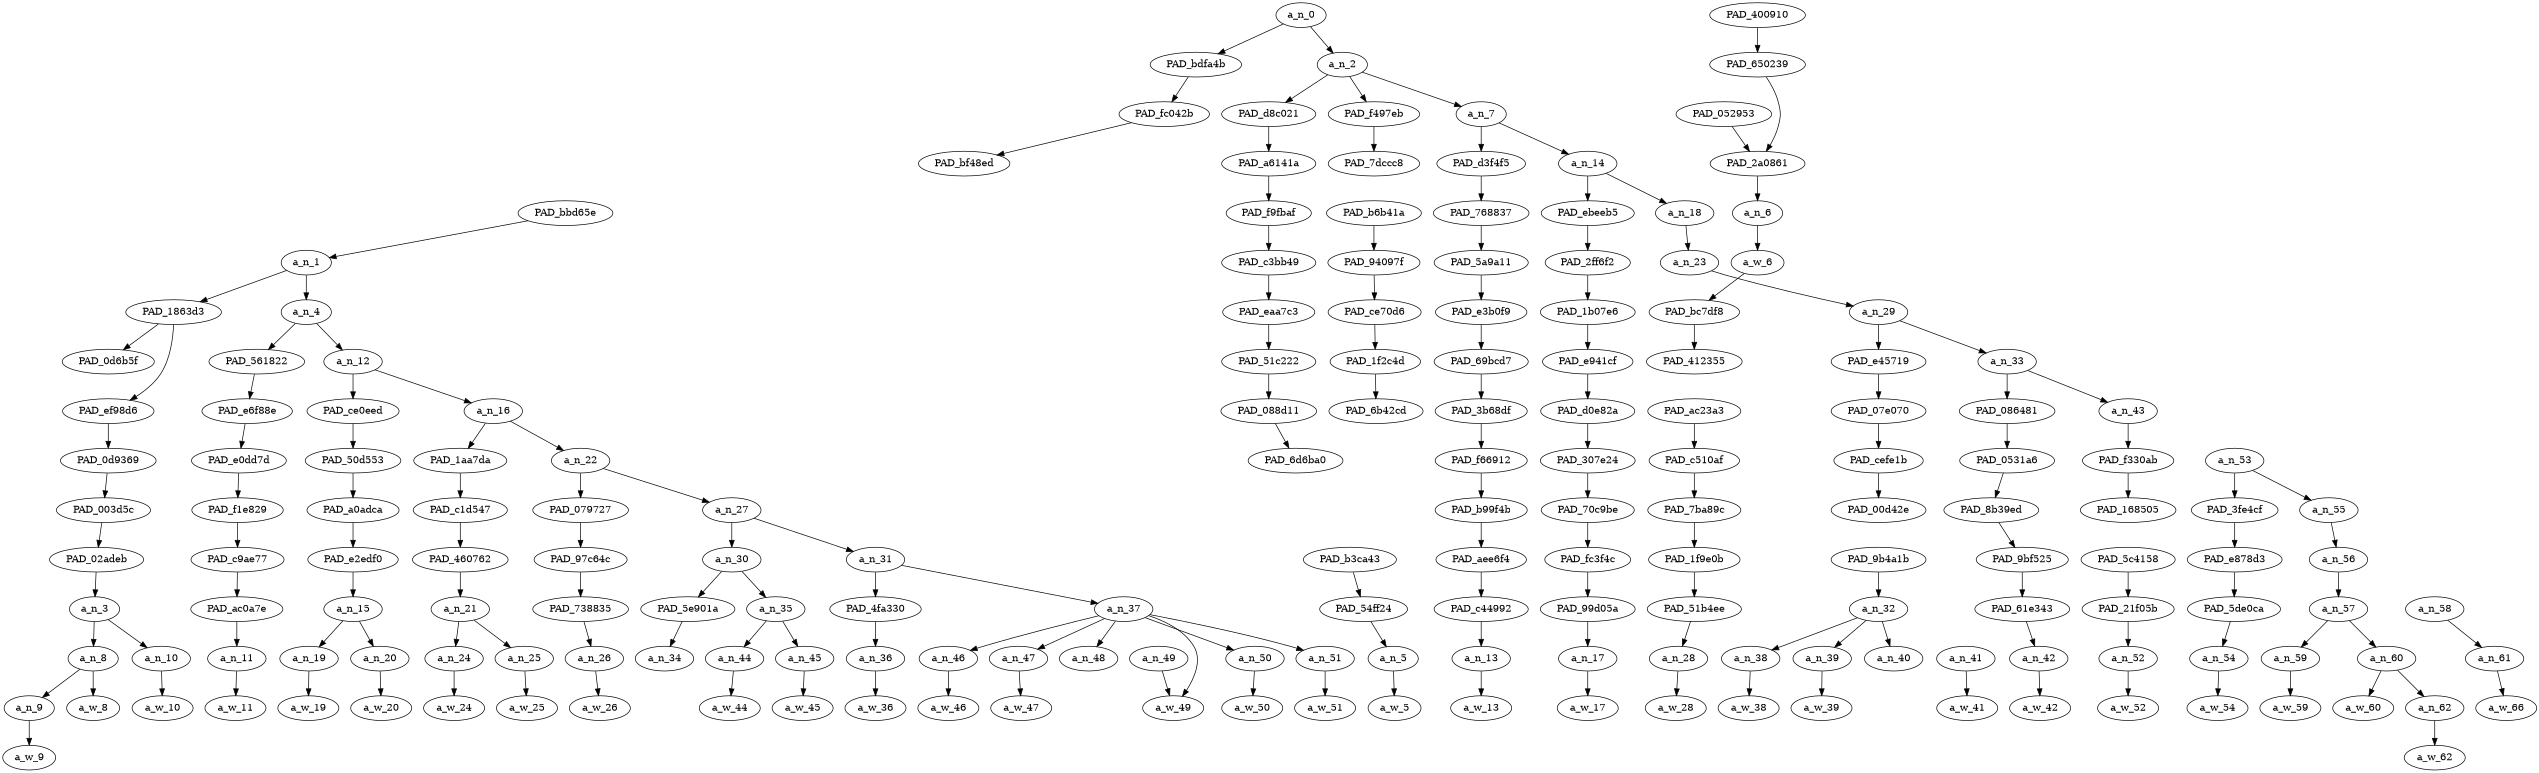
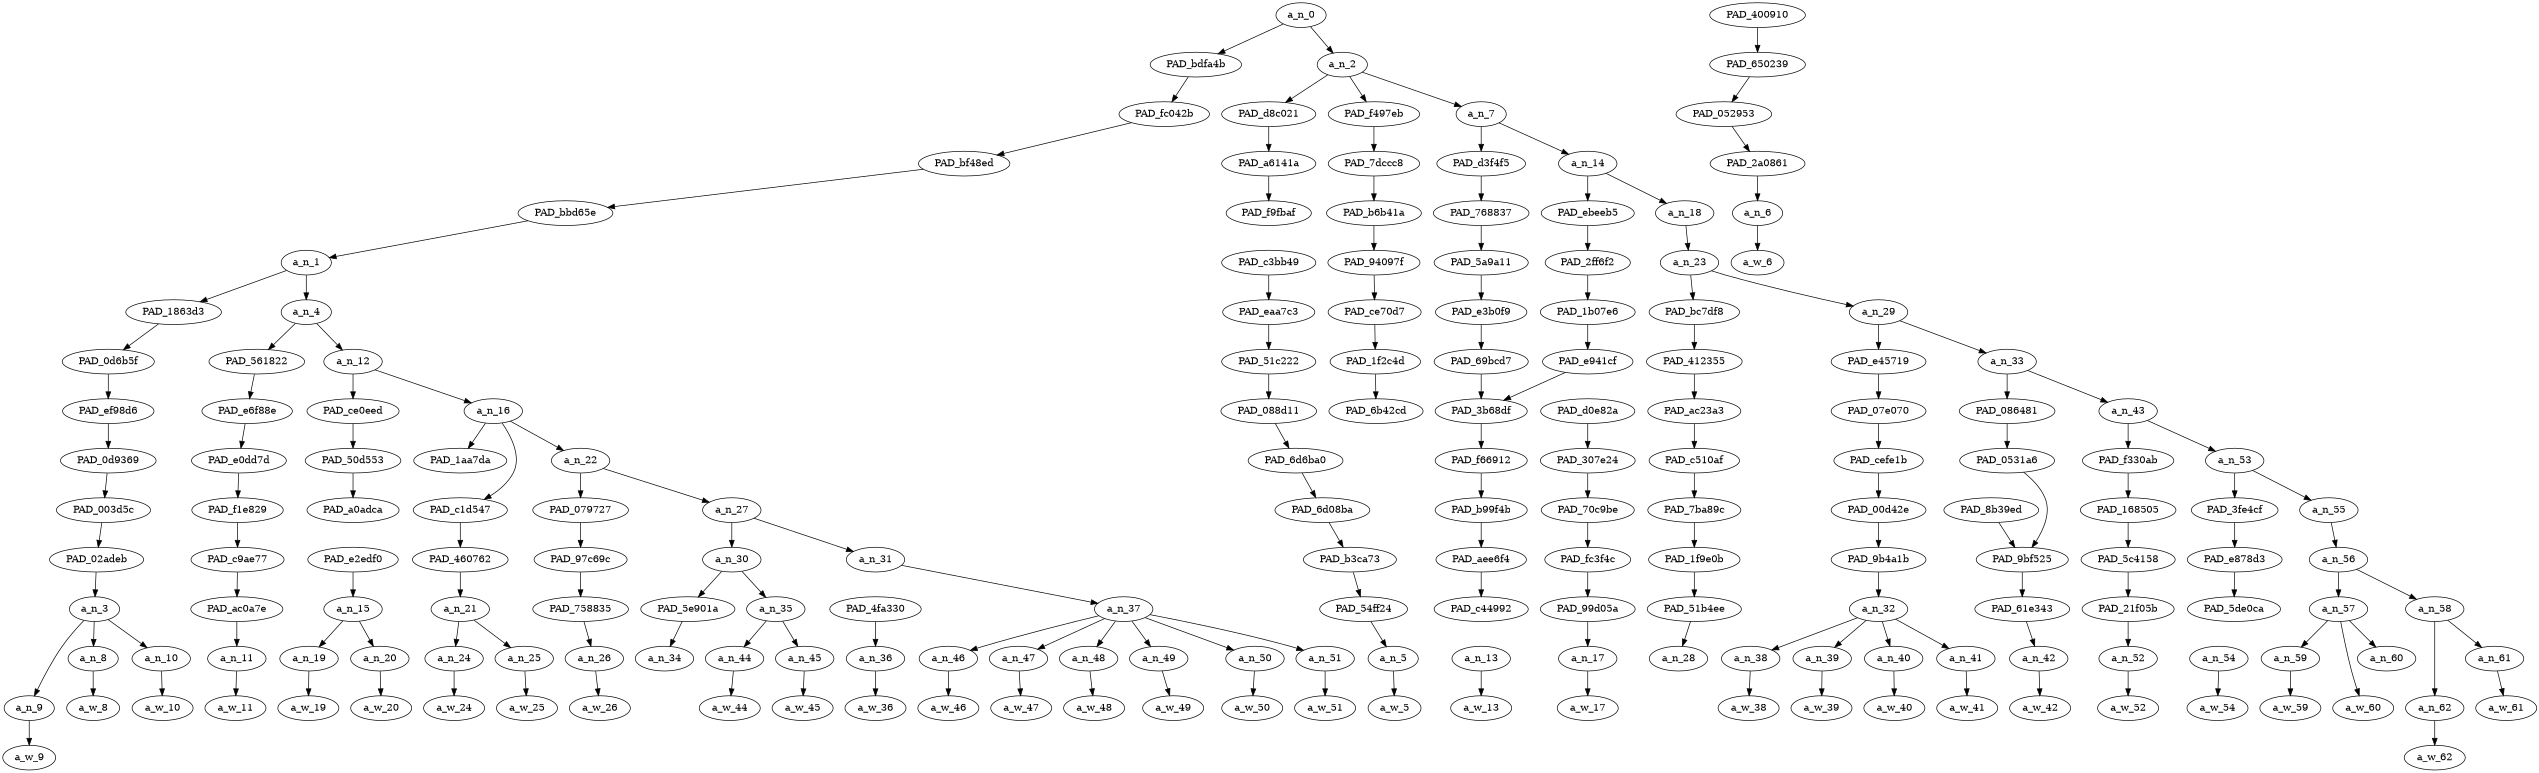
(1780, 111) -> (1743, 87)
none -> (1374, 185)
none -> (769, 188)
(1269, 235) -> none
(1729, 285) -> (1692, 284)
(1375, 312) -> (1375, 312)
(165, 366) -> (108, 383)
(1588, 383) -> (1538, 385)
none -> (1694, 383)
none -> (2178, 434)
(460, 482) -> (516, 463)
(2000, 482) -> (2047, 504)
none -> (1322, 510)
(353, 532) -> none
none -> (1879, 532)
none -> (2128, 532)
(581, 560) -> (581, 560)
(1350, 560) -> (1350, 560)
(876, 581) -> none
none -> (2383, 583)
(581, 609) -> (581, 609)
(2228, 630) -> none
(1481, 631) -> none
none -> (1919, 632)
(1191, 643) -> (1139, 631)
(2376, 680) -> (2348, 656)
(64, 681) -> (58, 653)
(2408, 681) -> (2435, 655)
none -> (1094, 708)
(1676, 708) -> none
none -> (1894, 708)
(2506, 708) -> (2506, 708)
